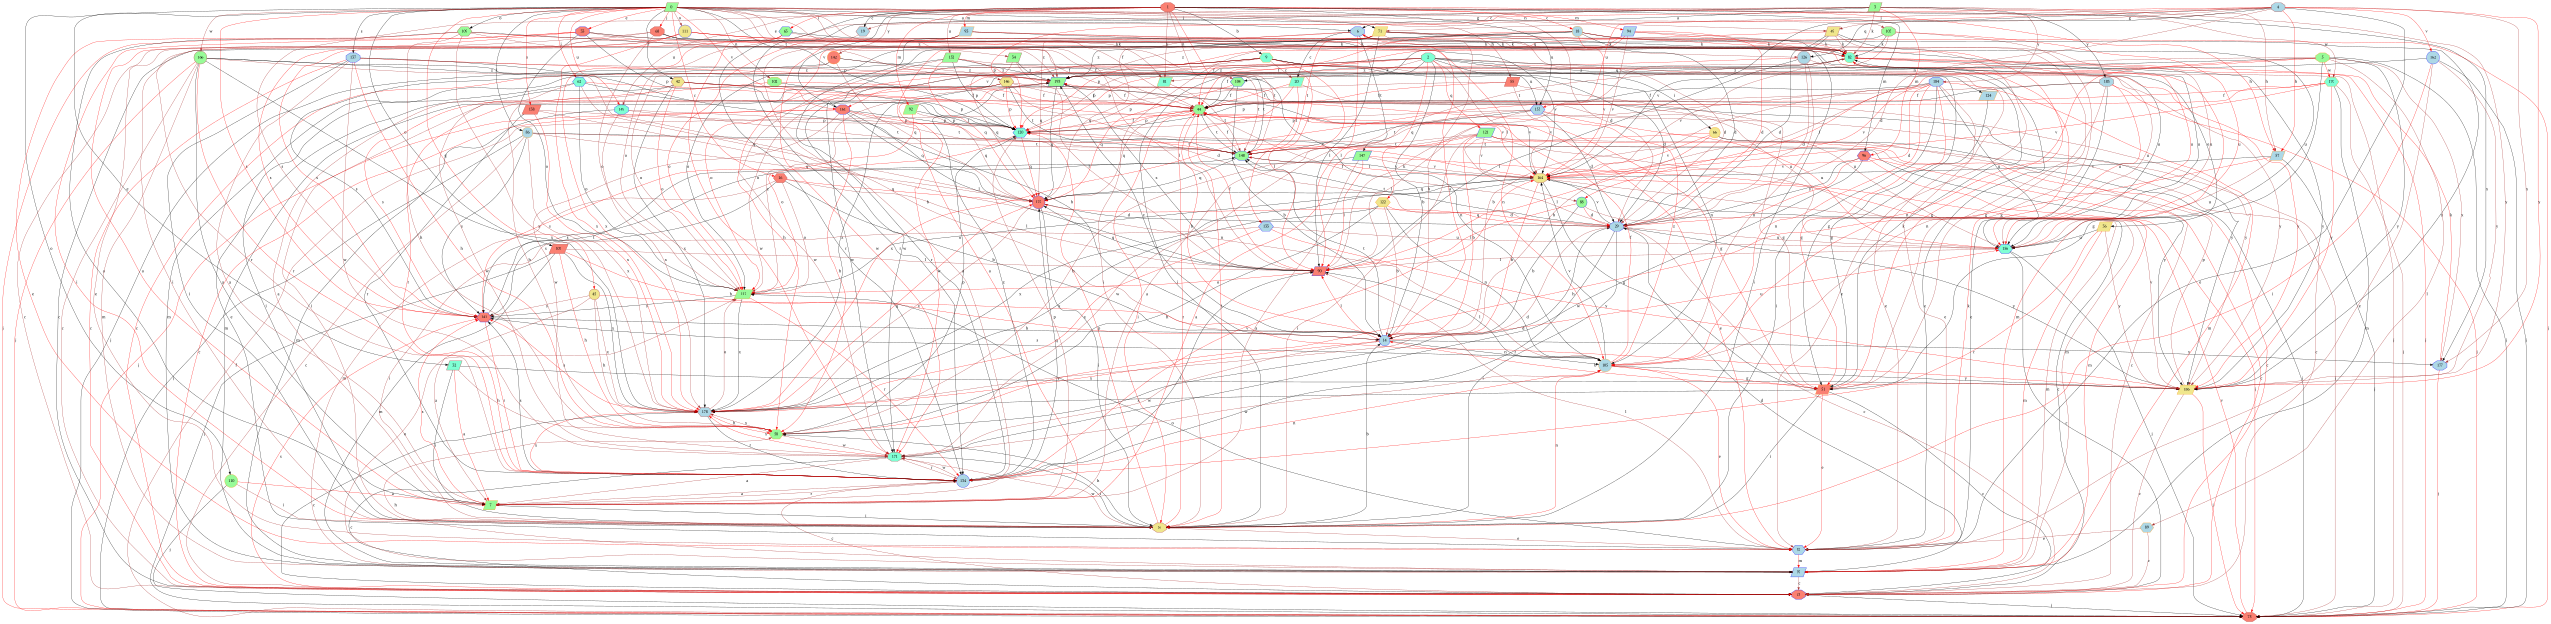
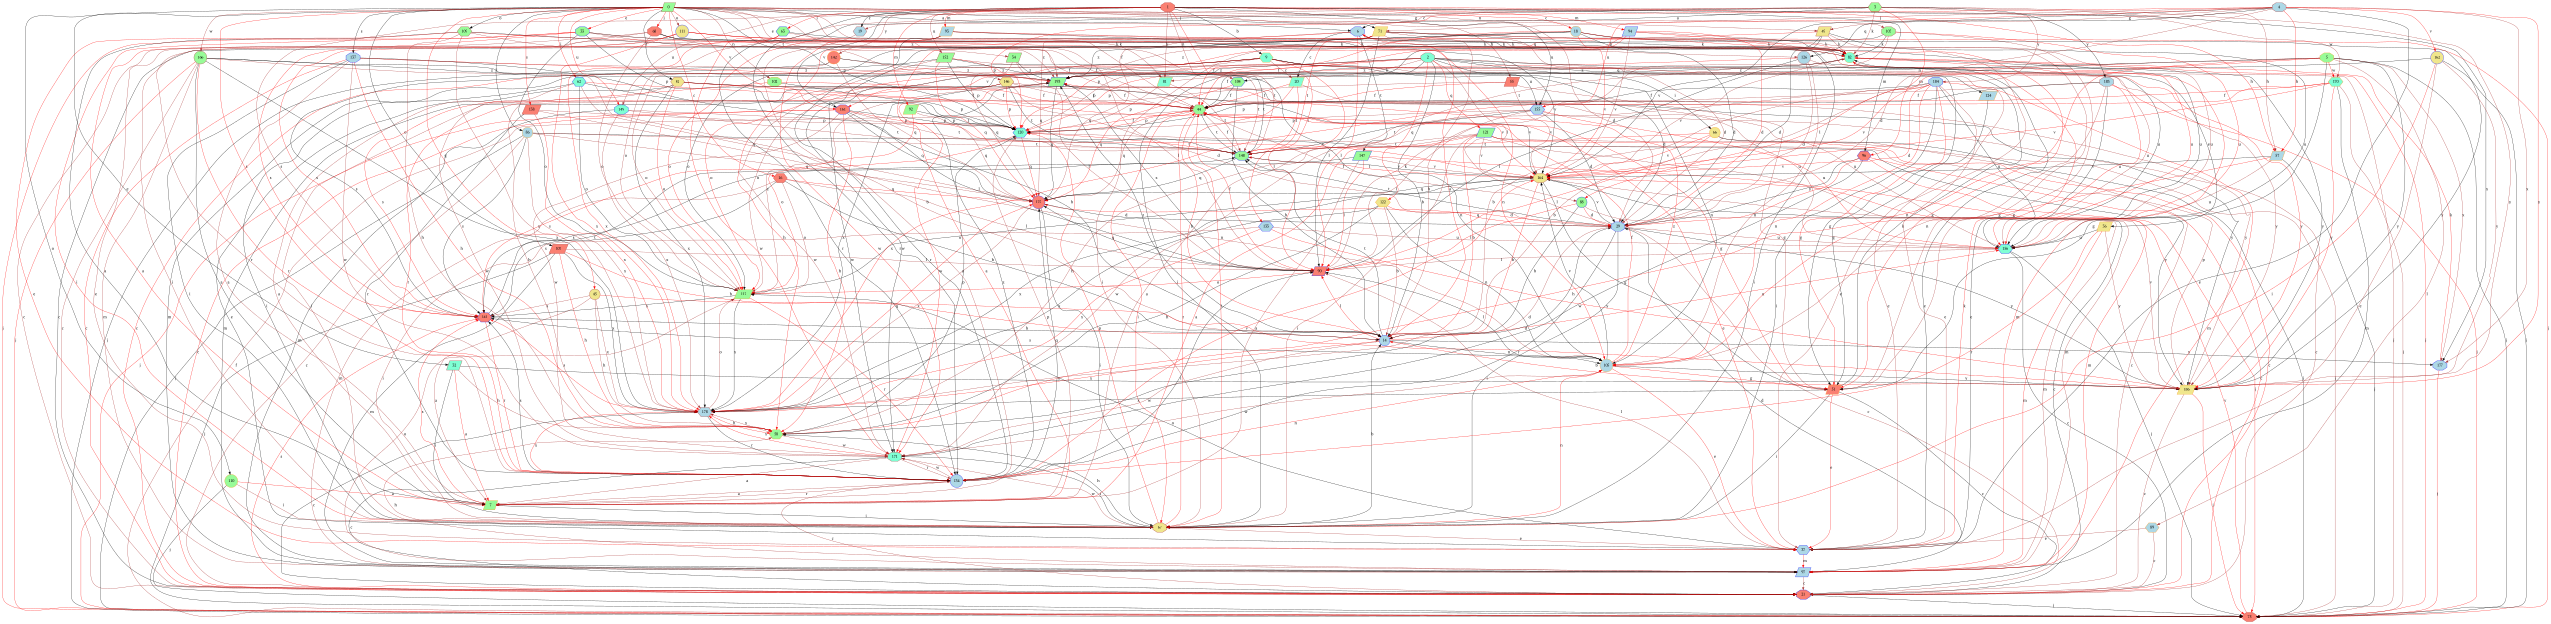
(1875, 7) -> (1875, 7)
(582, 31) -> (582, 31)
(2433, 58) -> (2437, 58)
